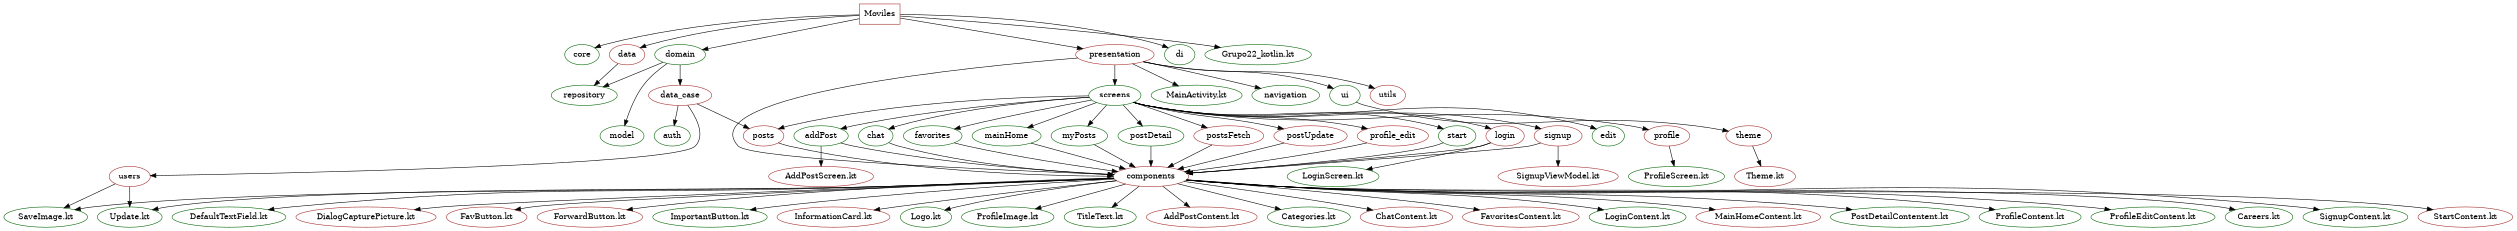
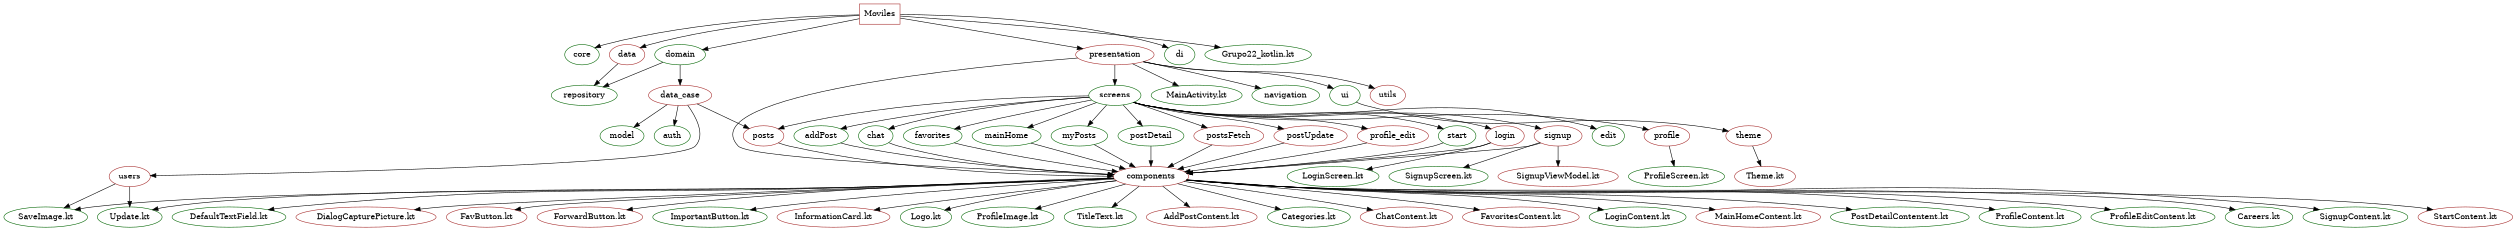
(641, 88) -> (653, 114)
(821, 176) -> none
none -> (1439, 176)
